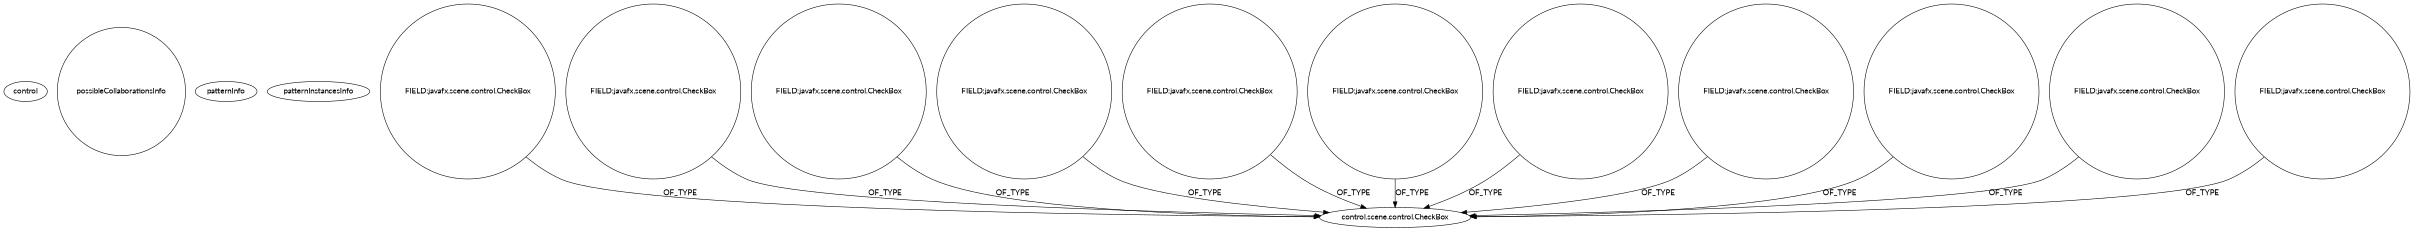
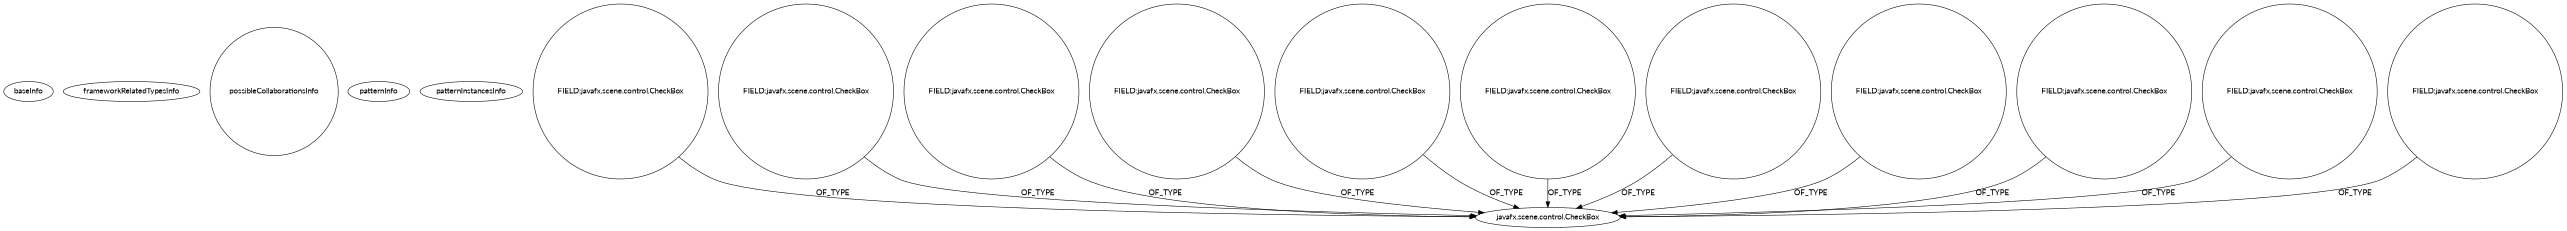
(26, 91) -> (132, 91)
none -> (29, 91)
(1395, 218) -> (1548, 218)
